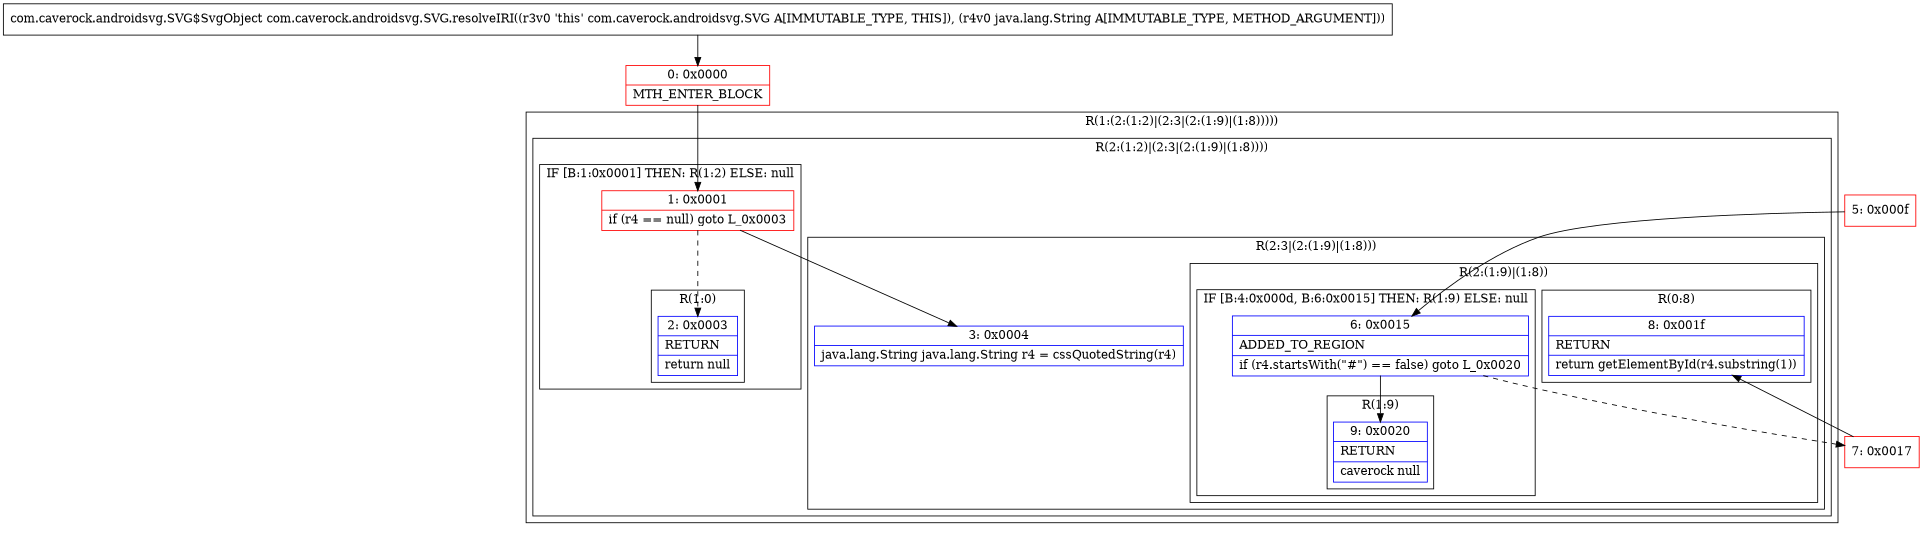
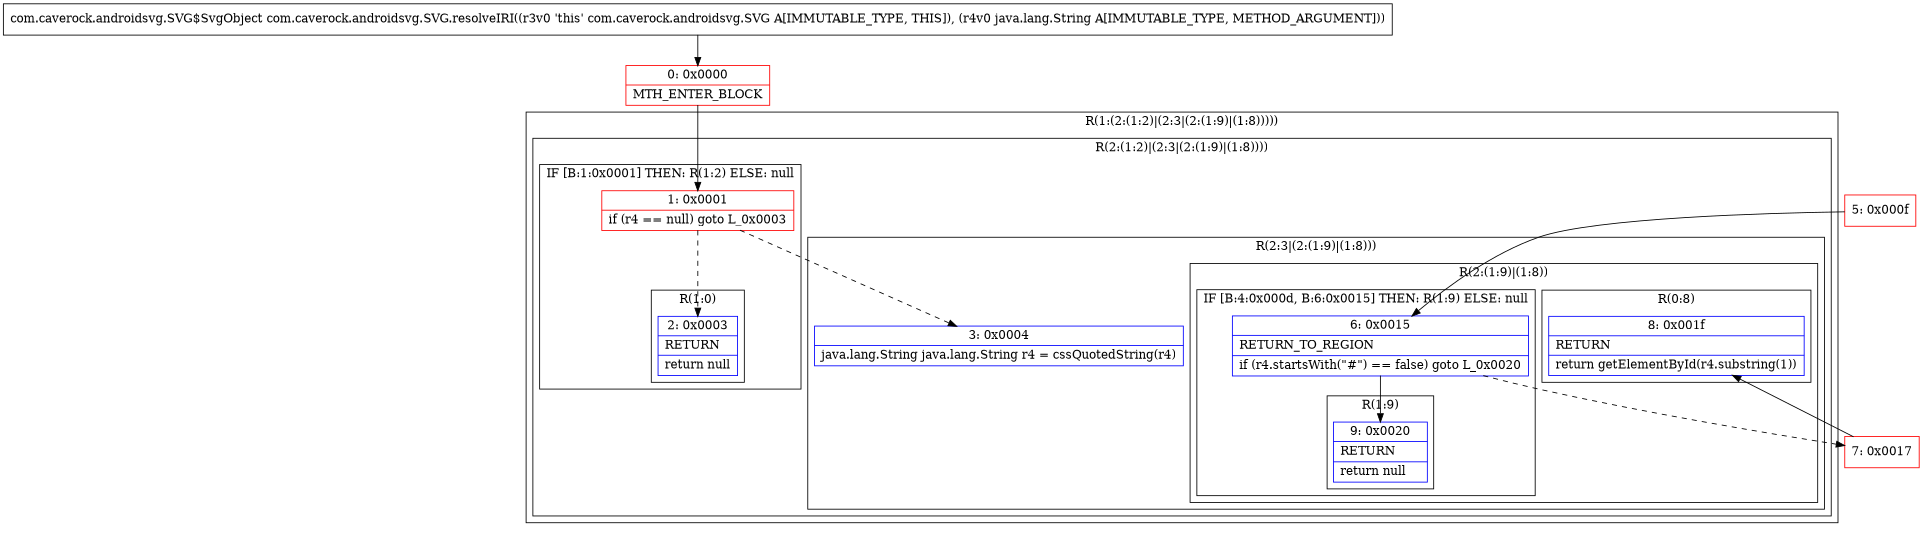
(844, 277) -> (844, 277)
(1302, 345) -> (1307, 345)
(1380, 472) -> (1373, 472)
